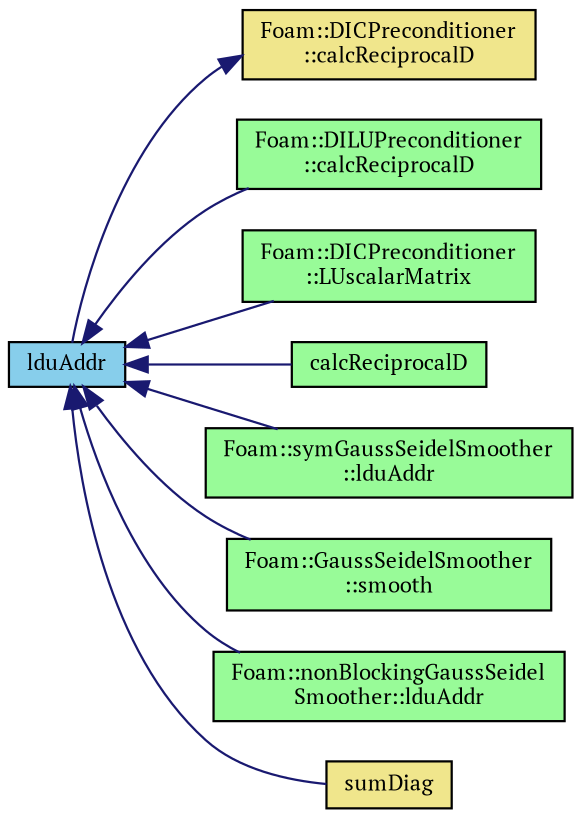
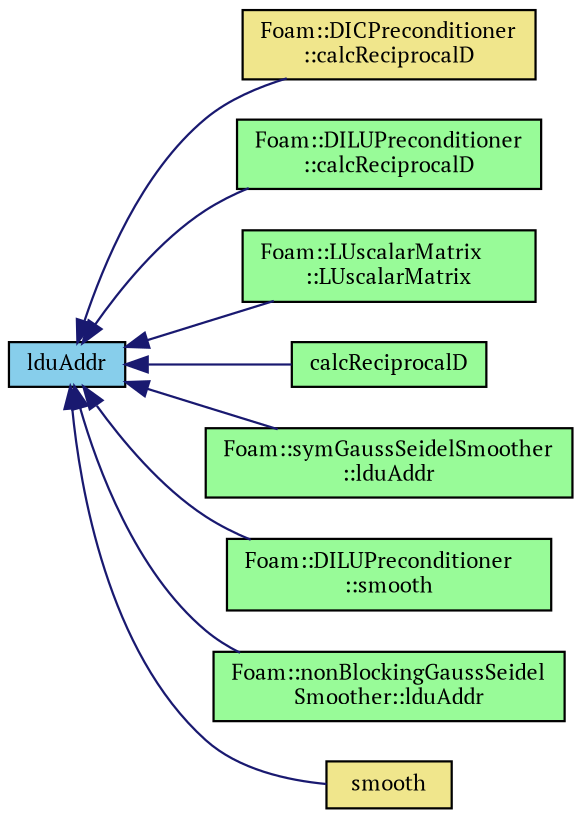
(123, 191) -> (156, 173)
(389, 266) -> (389, 266)
(389, 575) -> (389, 575)
(389, 785) -> (389, 785)
